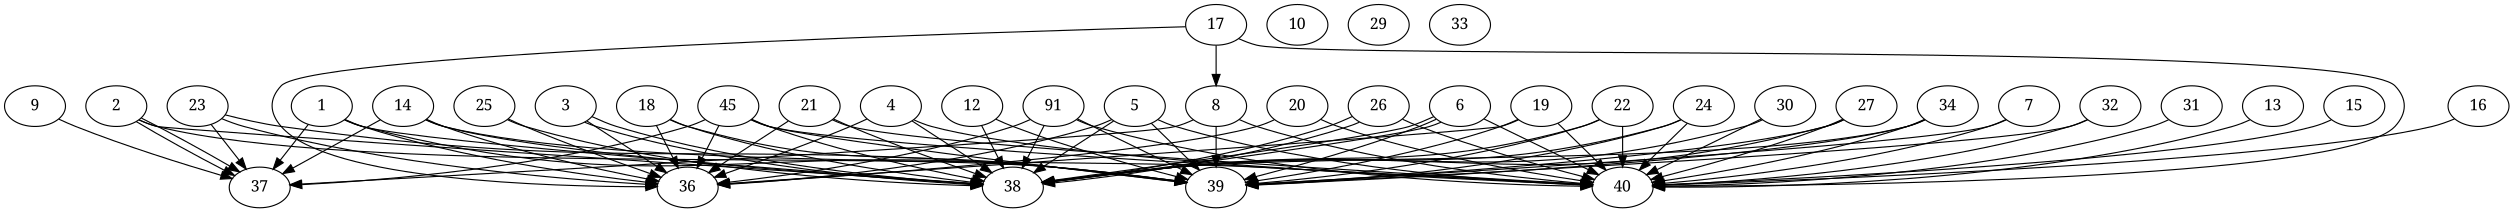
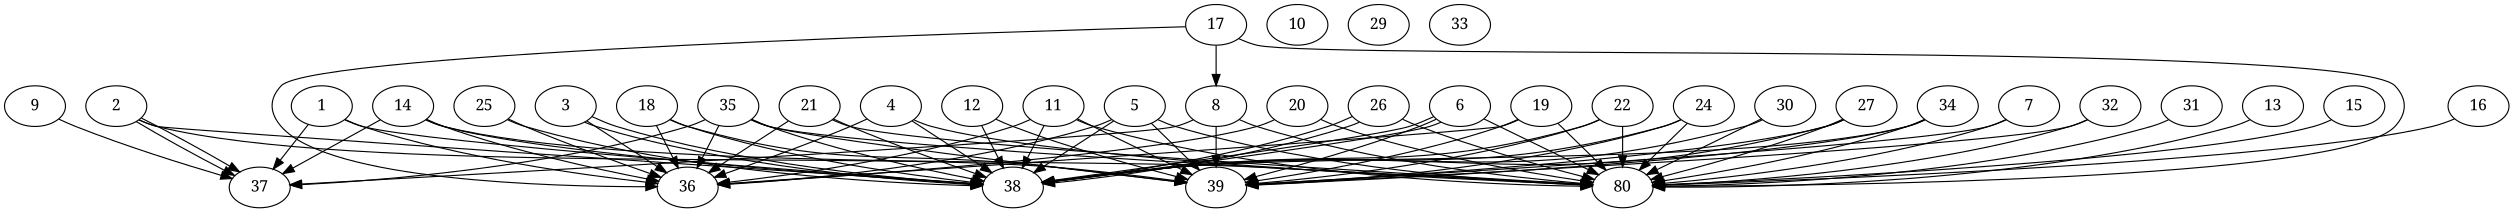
(198, 106) -> none
(728, 106) -> (728, 106)
(1054, 106) -> (1054, 106)
(758, 163) -> none
(1623, 187) -> (1623, 187)
